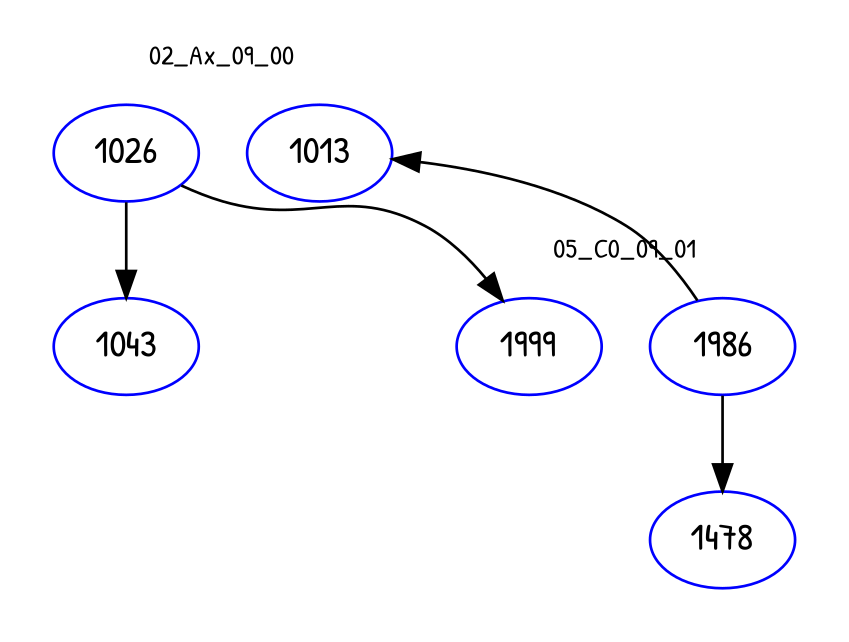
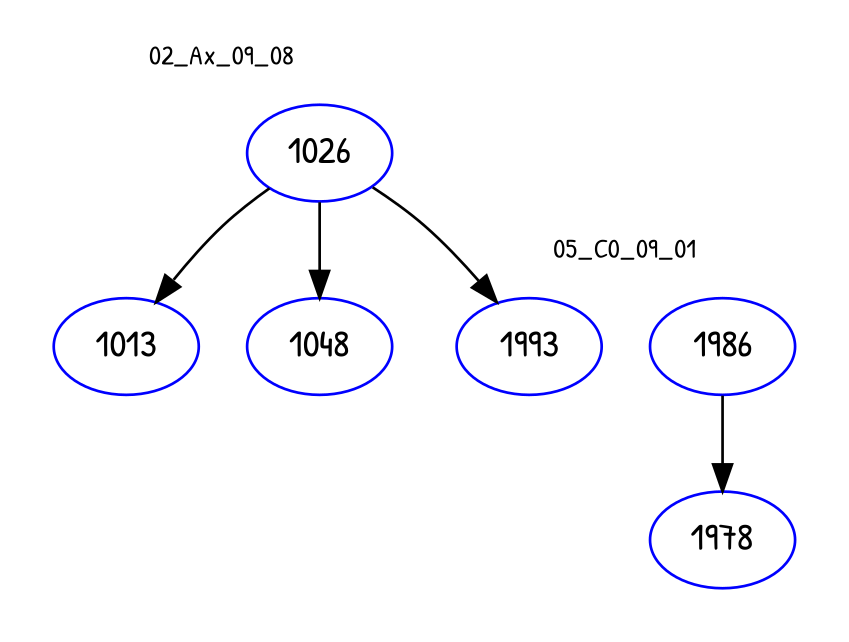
(223, 58) -> (223, 58)
(575, 200) -> (218, 230)
(126, 347) -> (320, 347)
(529, 347) -> (529, 347)
(723, 540) -> (723, 540)
